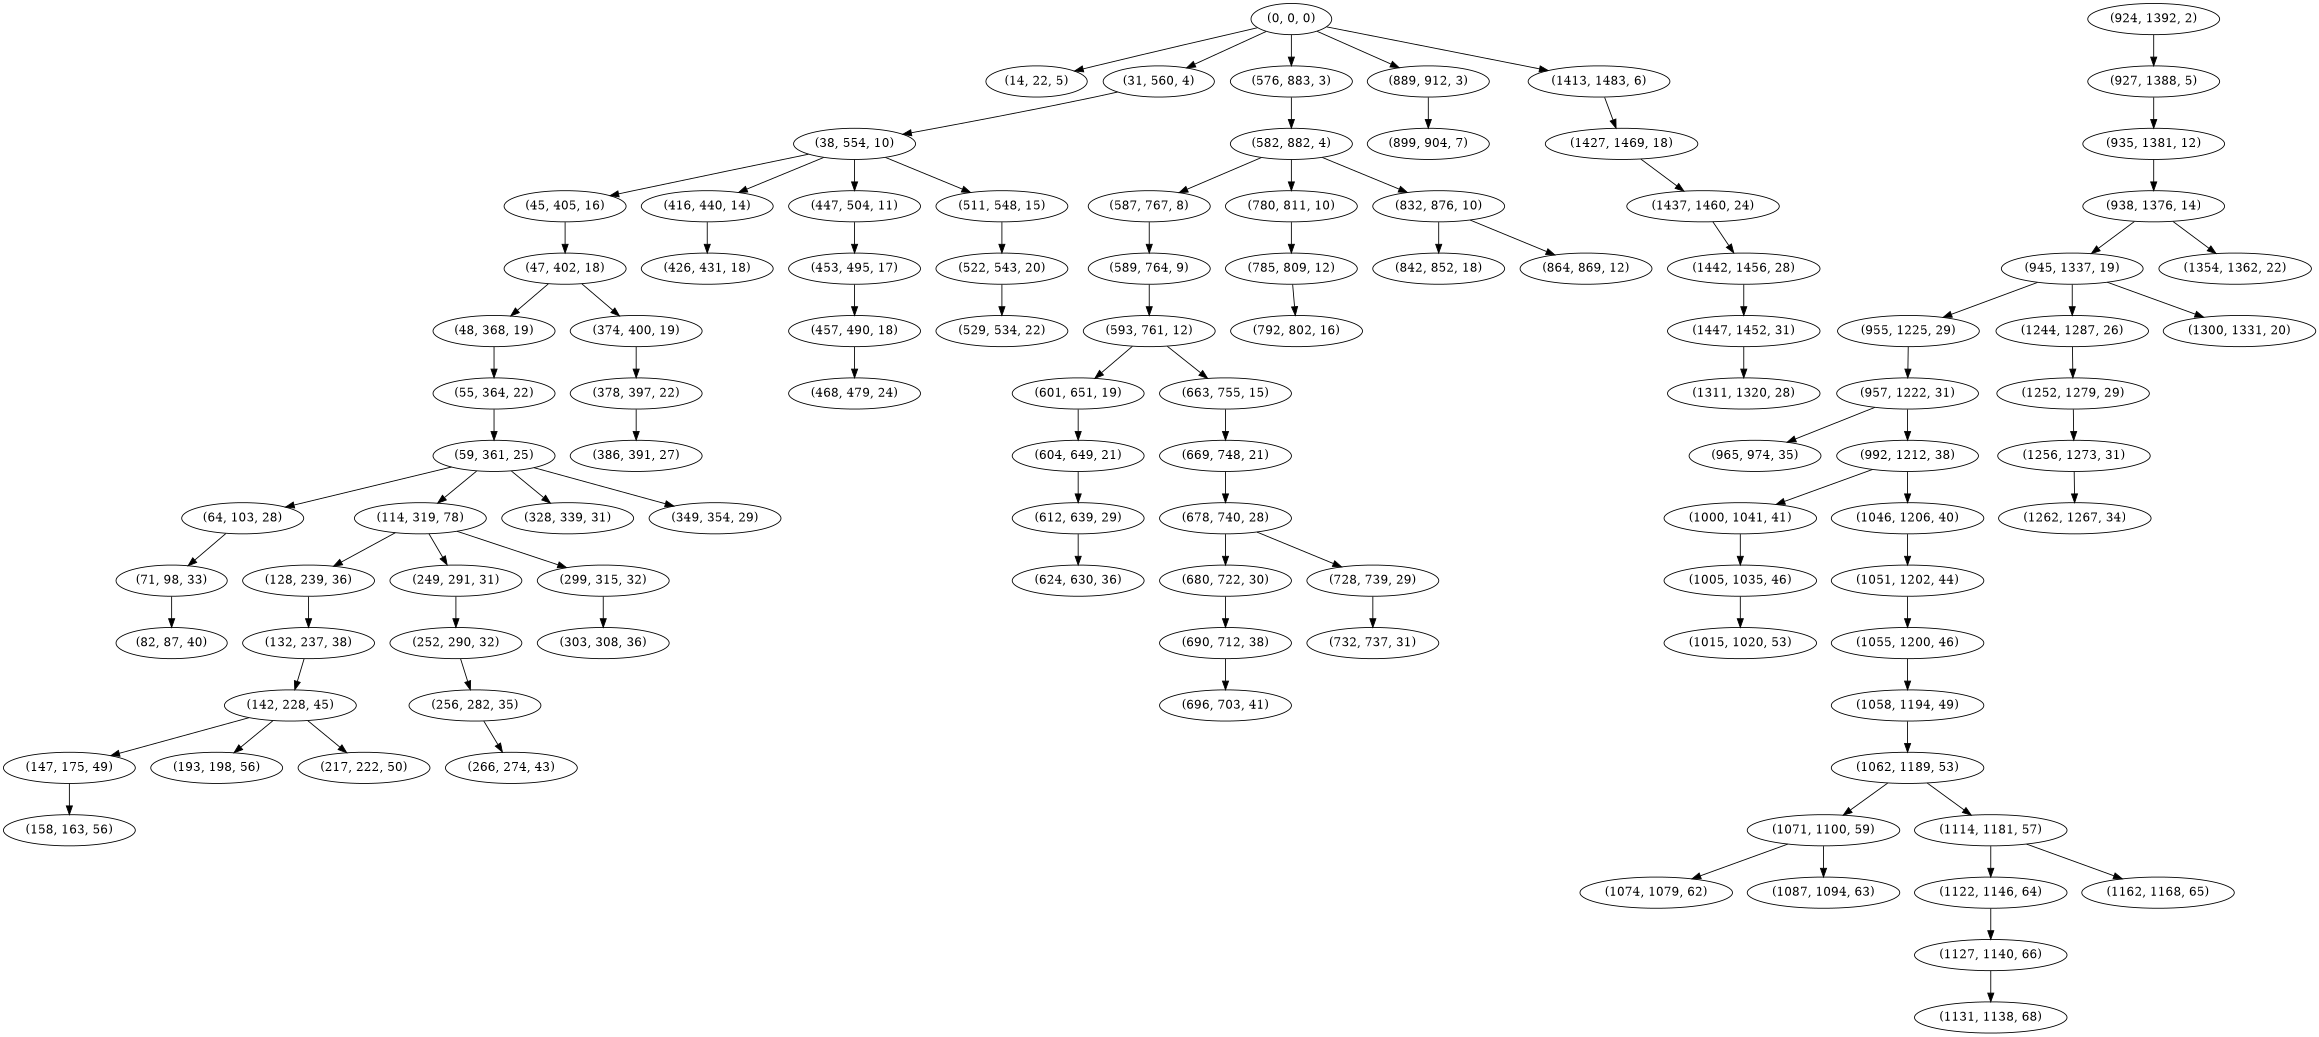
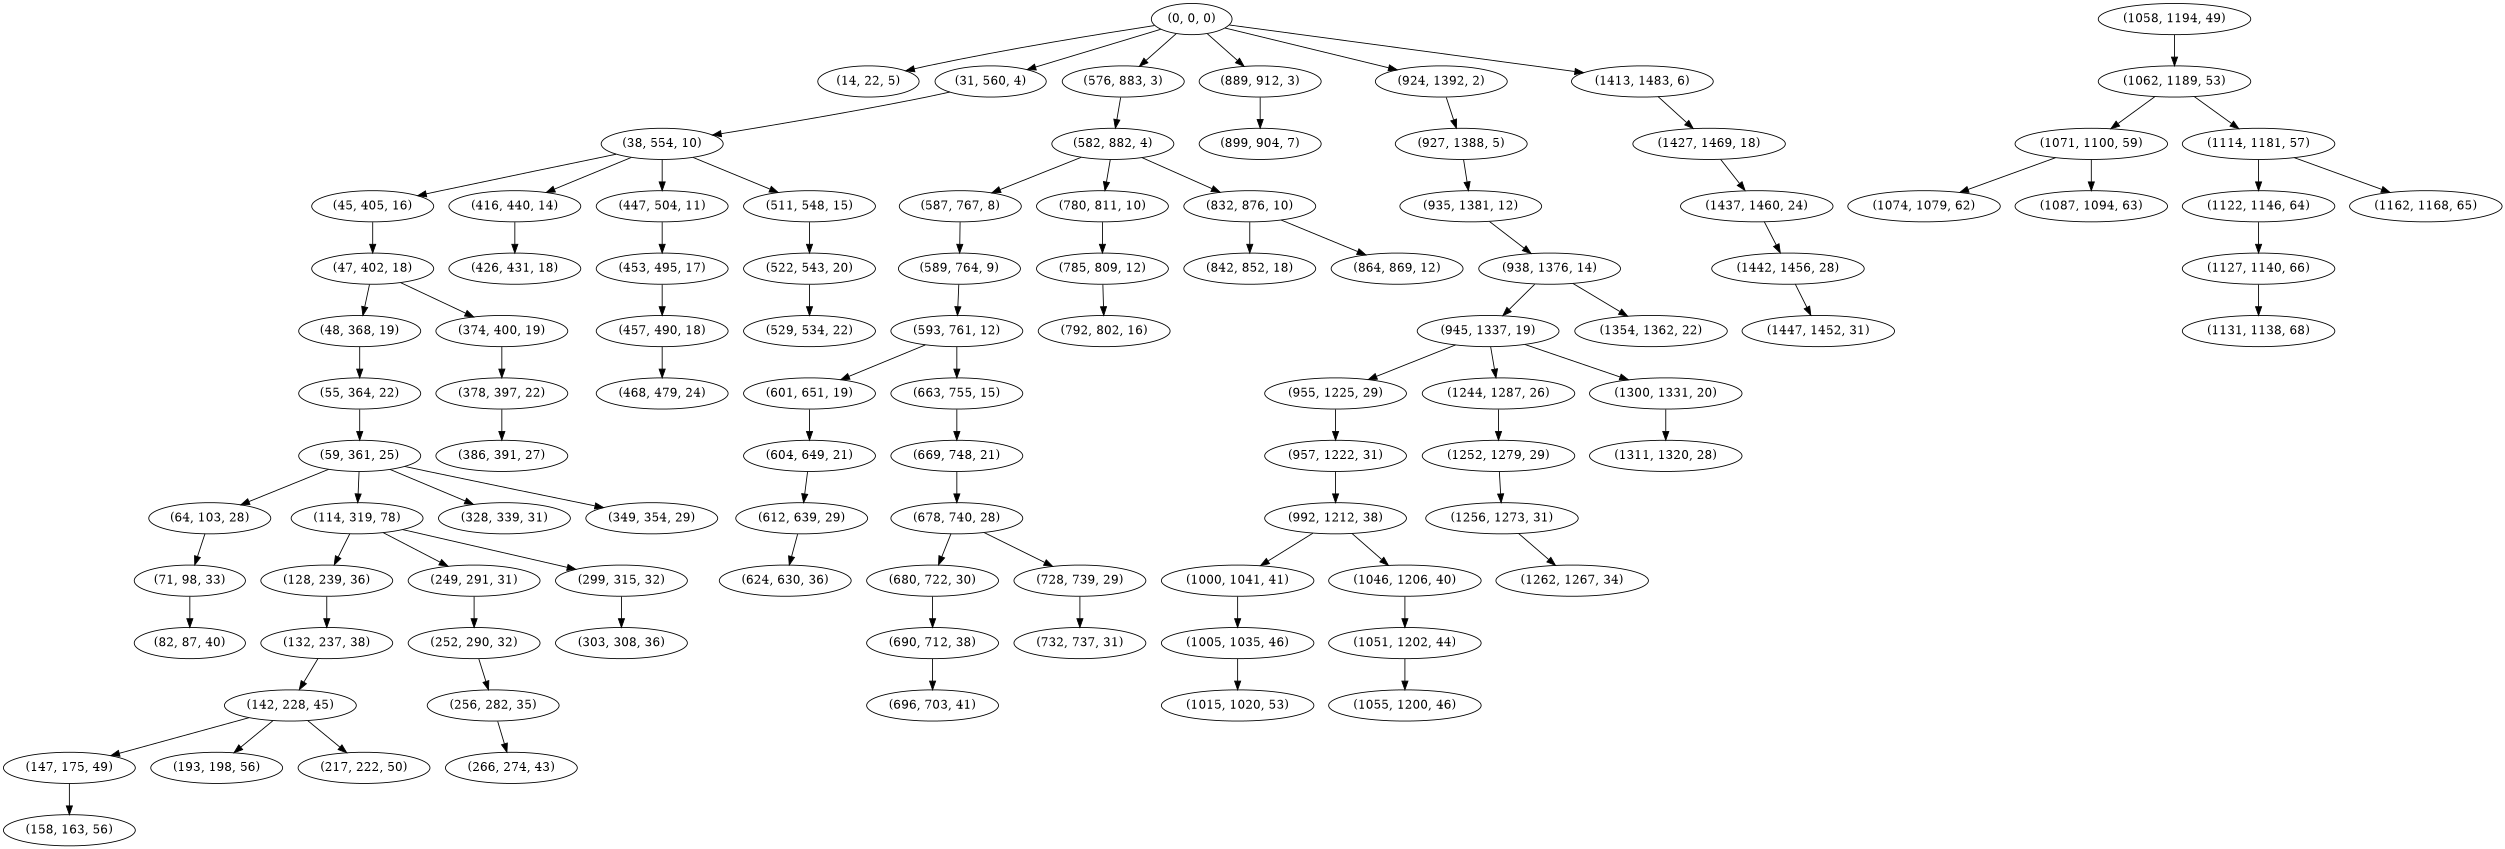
none -> (1307, 48)
(1744, 358) -> (1666, 420)
(1755, 456) -> none
(1908, 670) -> none
